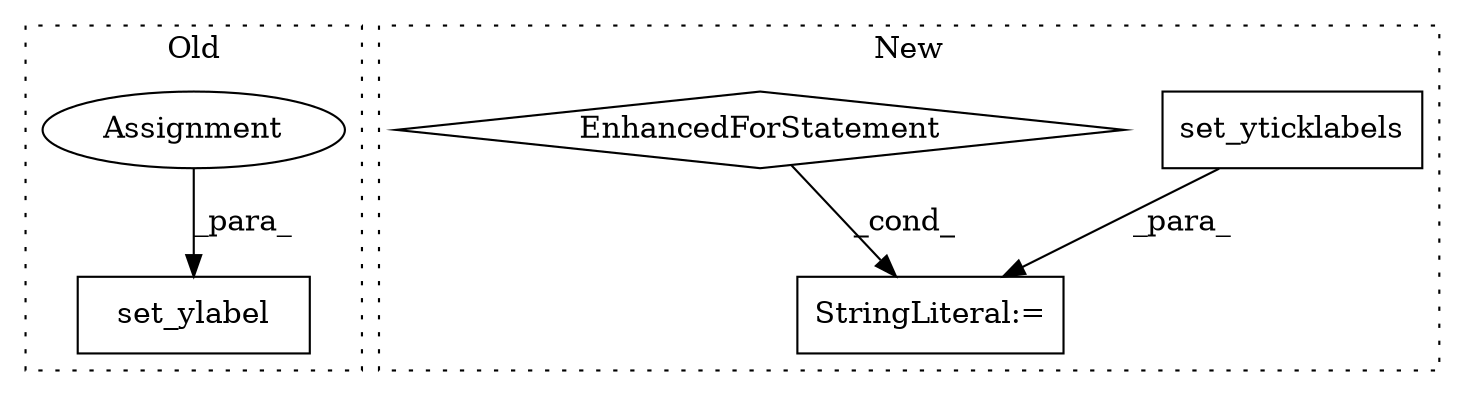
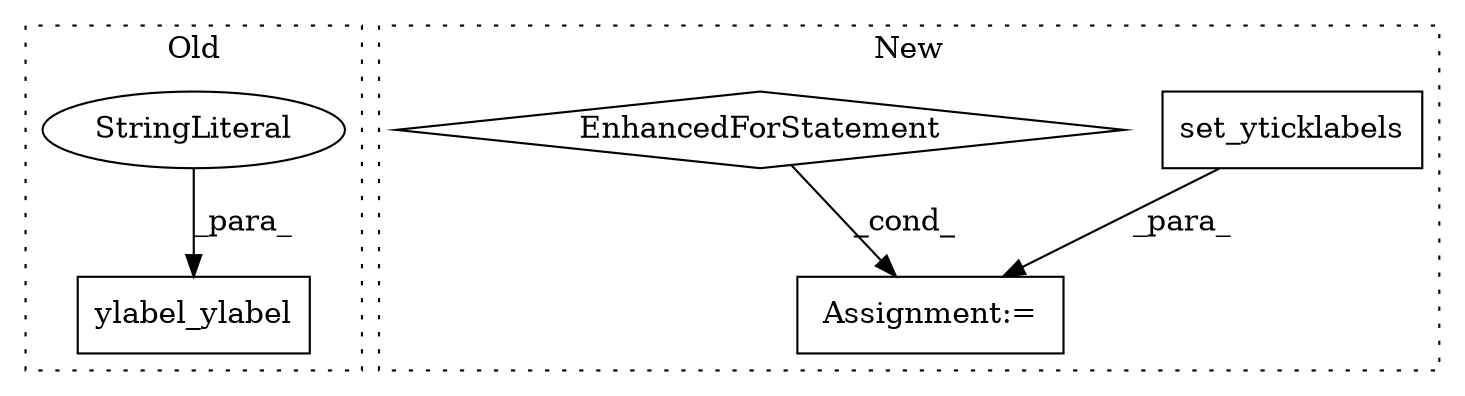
(194, 130) -> (194, 130)
(194, 315) -> (194, 315)
(930, 315) -> (930, 315)
